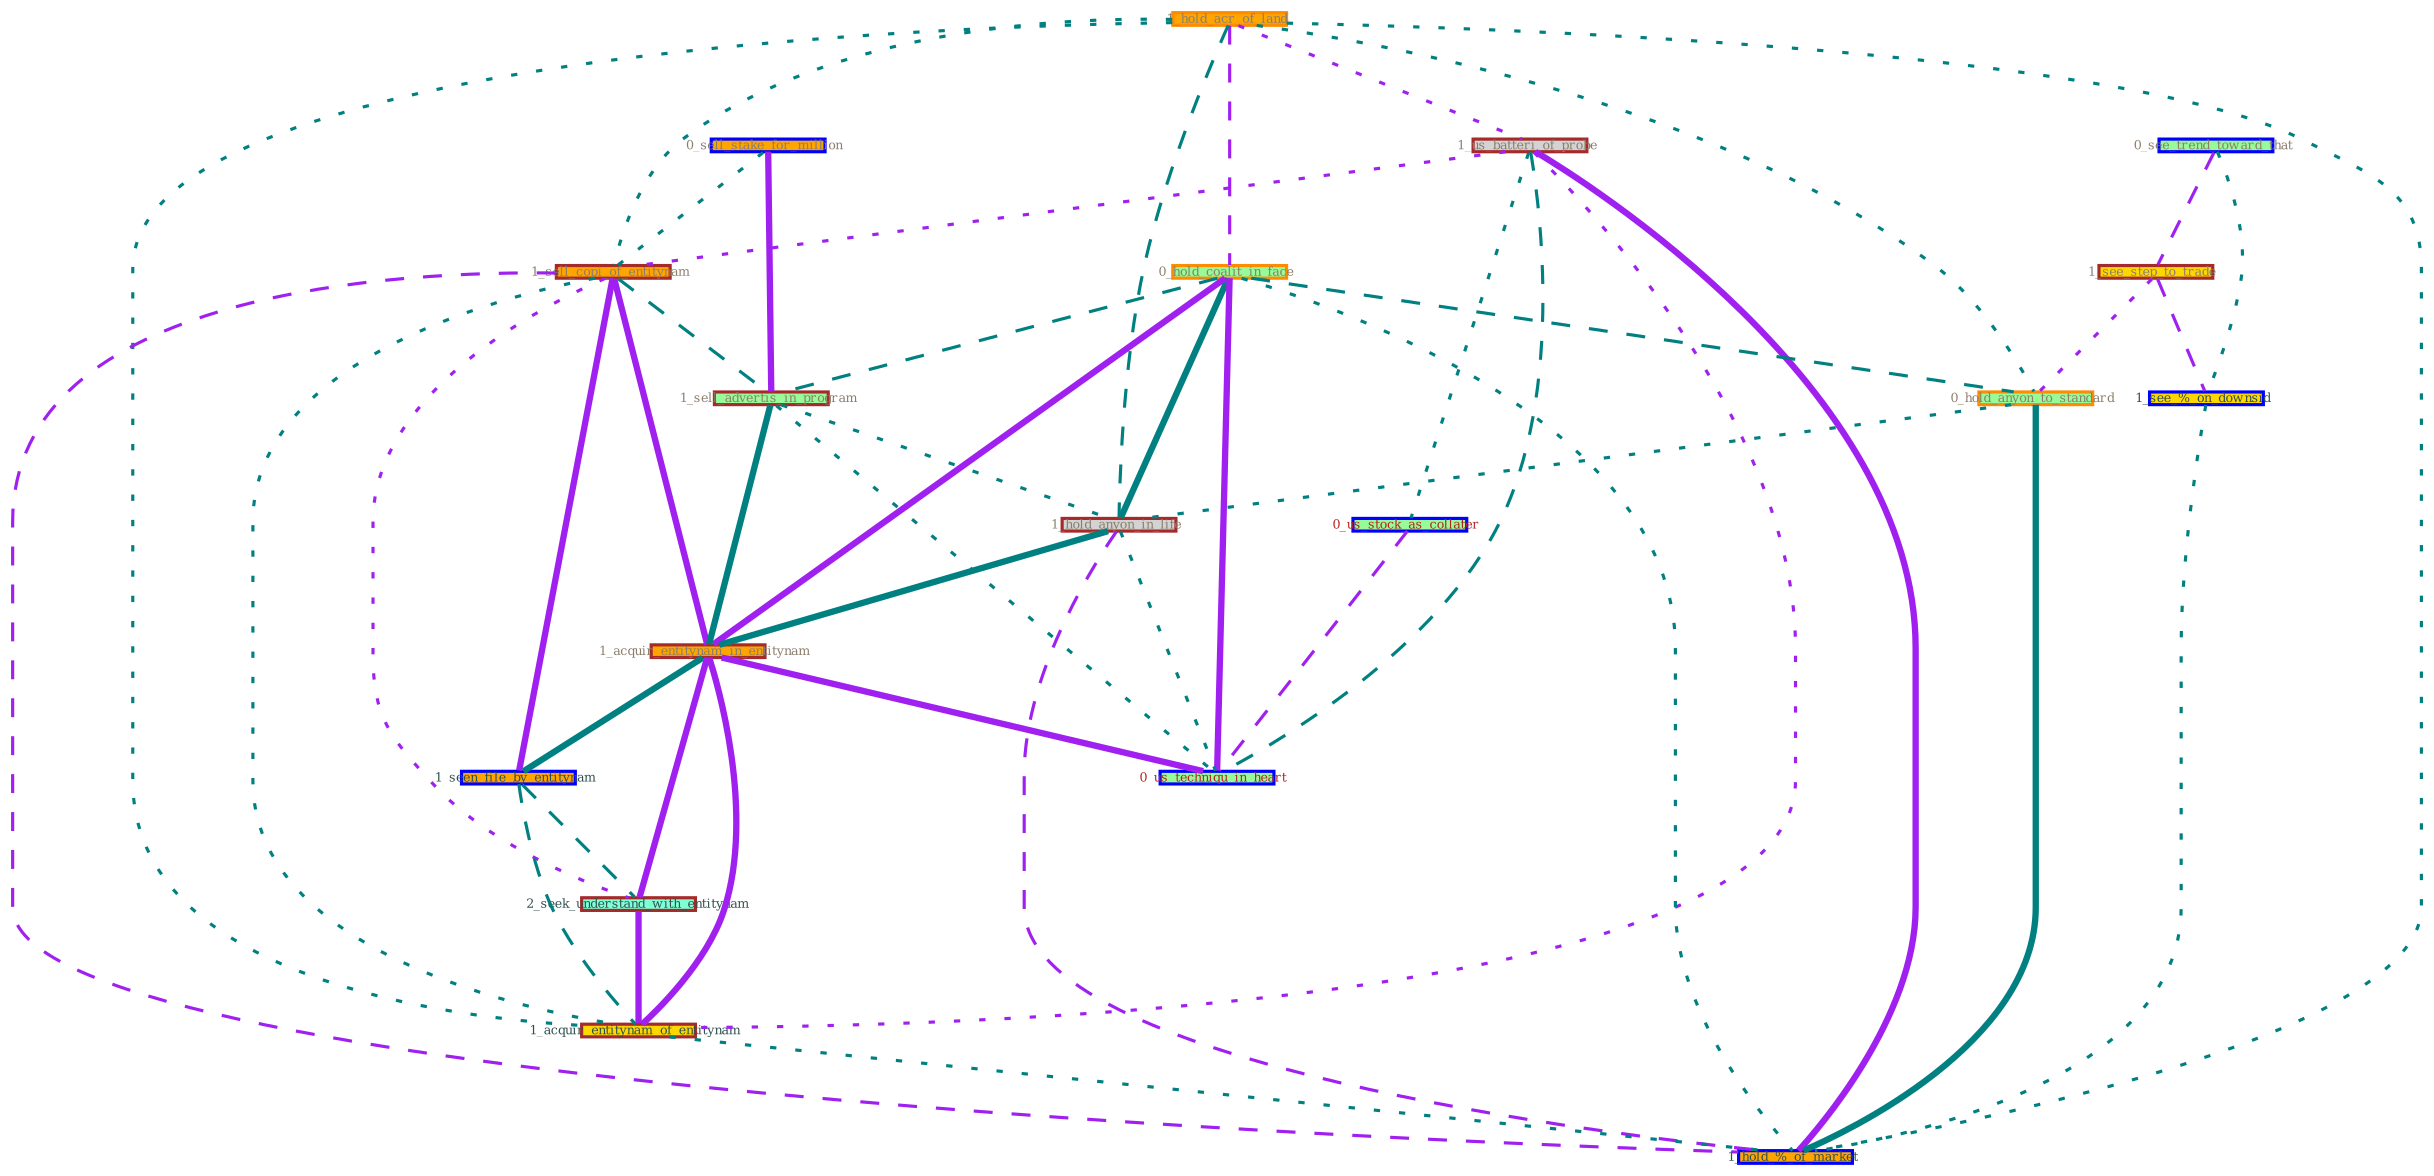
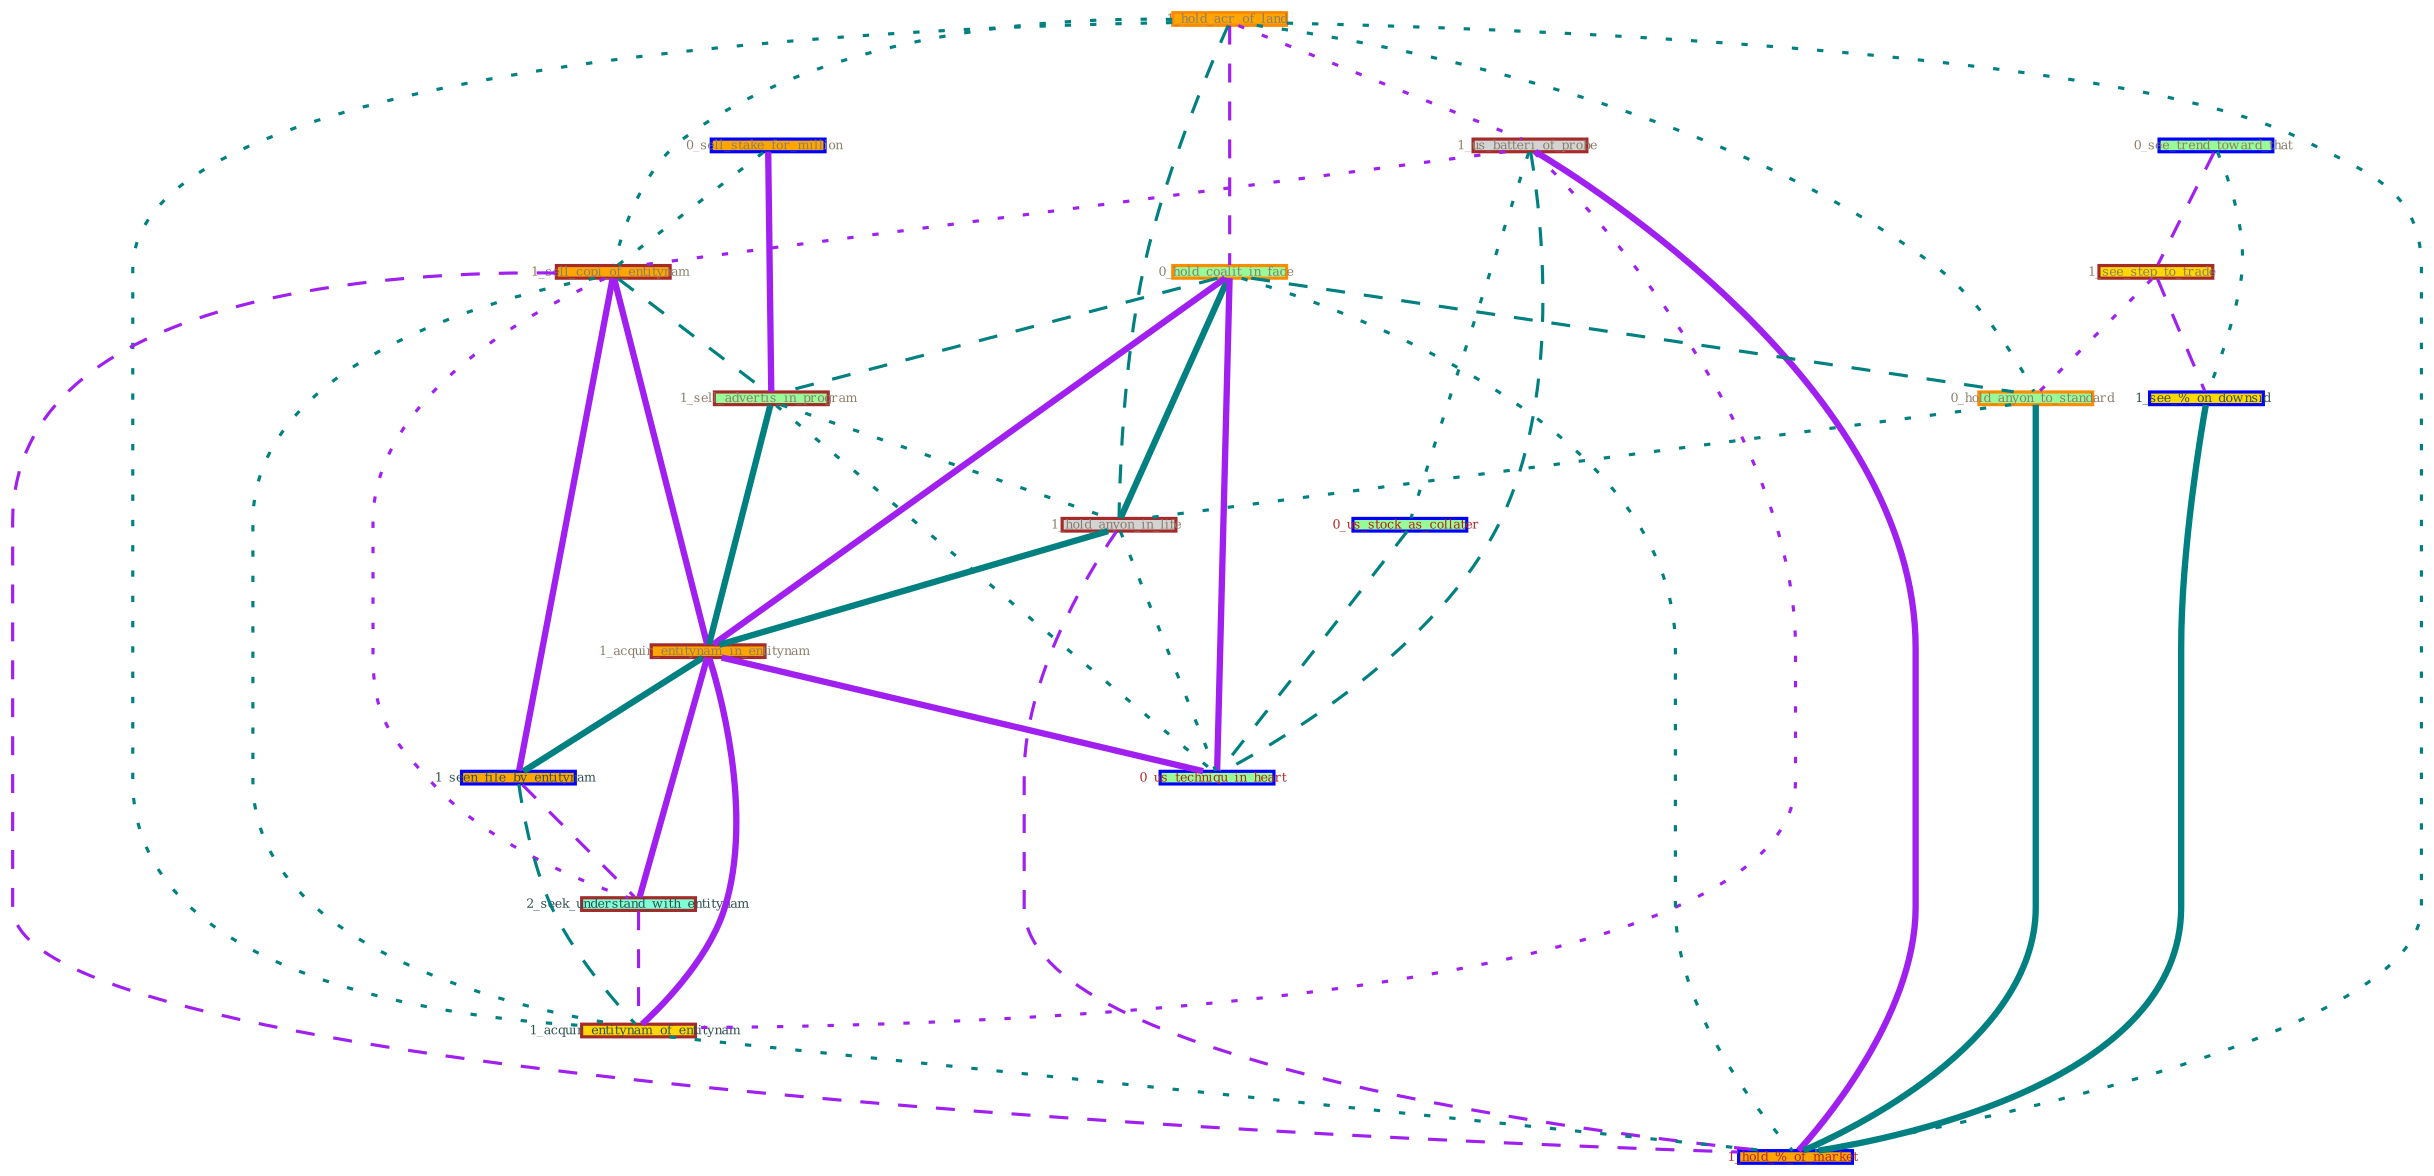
(1314, 651) -> (1314, 651)
(578, 841) -> (578, 841)
(2181, 891) -> (2181, 891)
(639, 967) -> (639, 967)
(1796, 1157) -> (1796, 1157)
